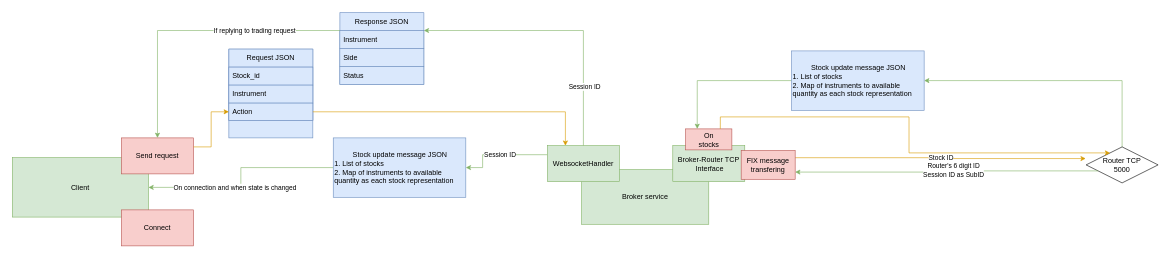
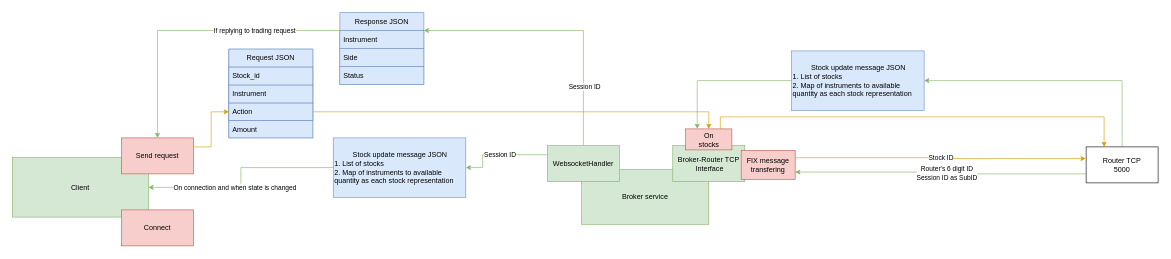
(566, 126) -> (708, 112)
none -> (271, 129)
(1122, 165) -> (1122, 165)
